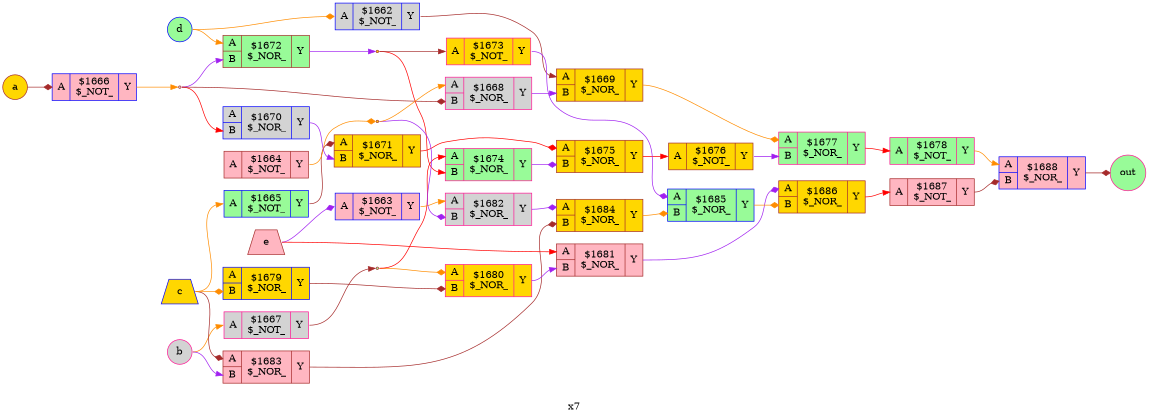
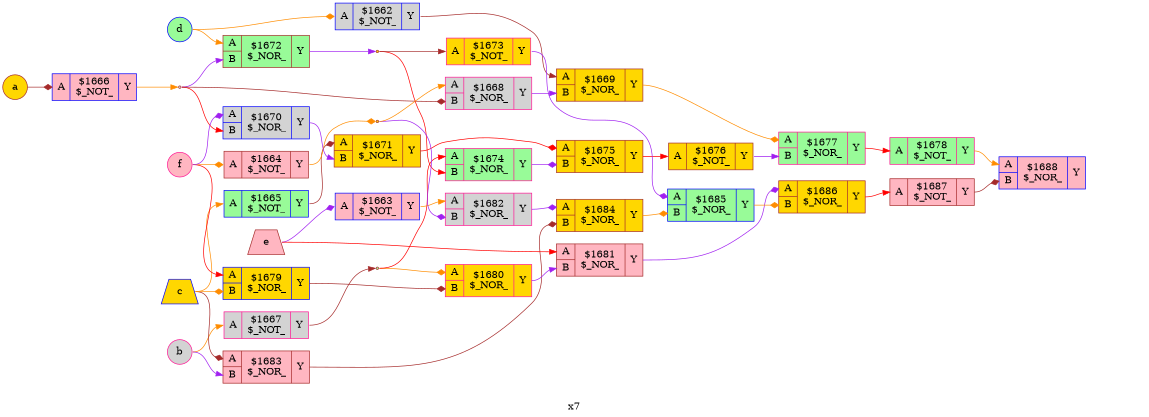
none -> (180, 165)
(1128, 173) -> none
